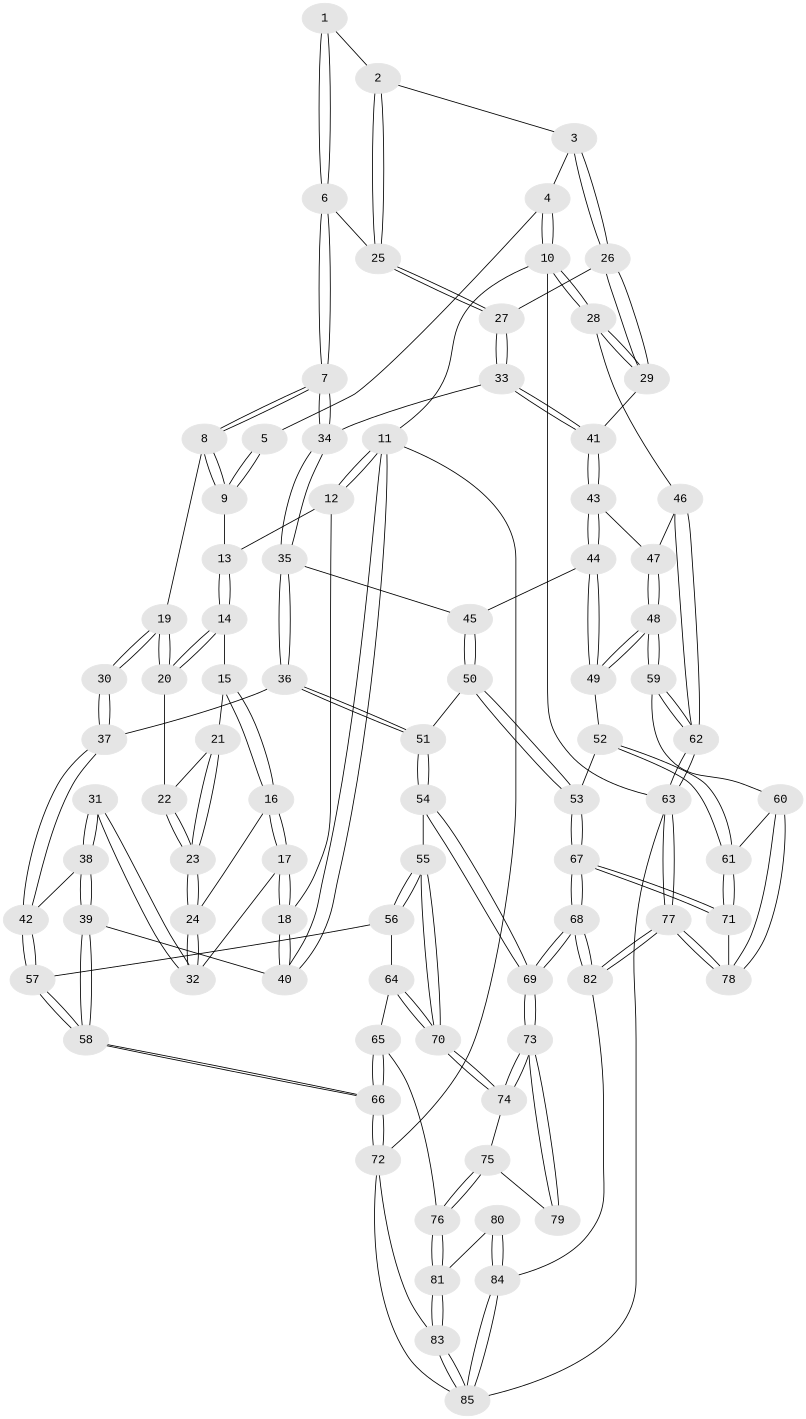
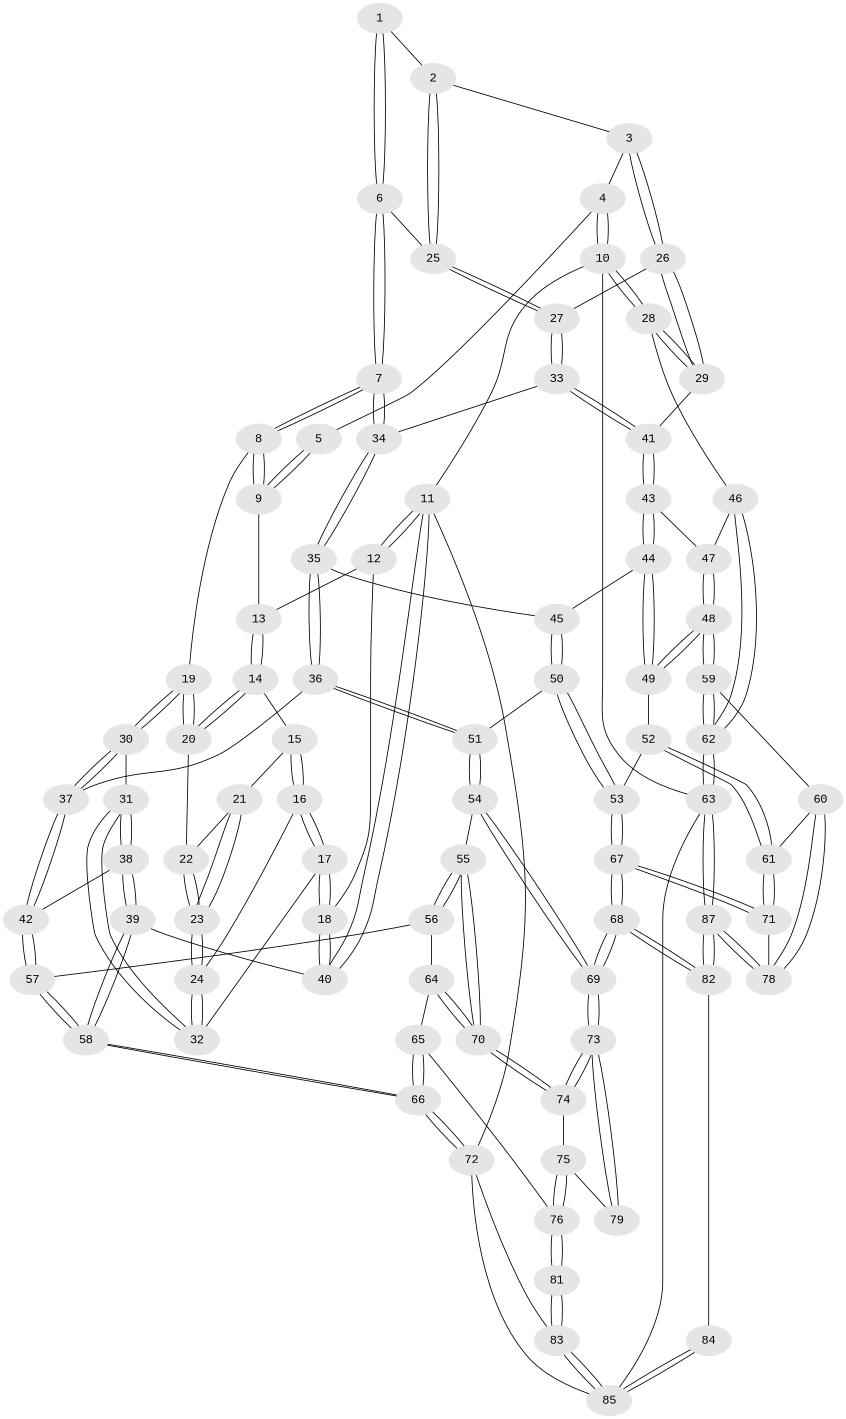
none -> (126, 770)
(669, 920) -> (709, 920)
(497, 1220) -> none
